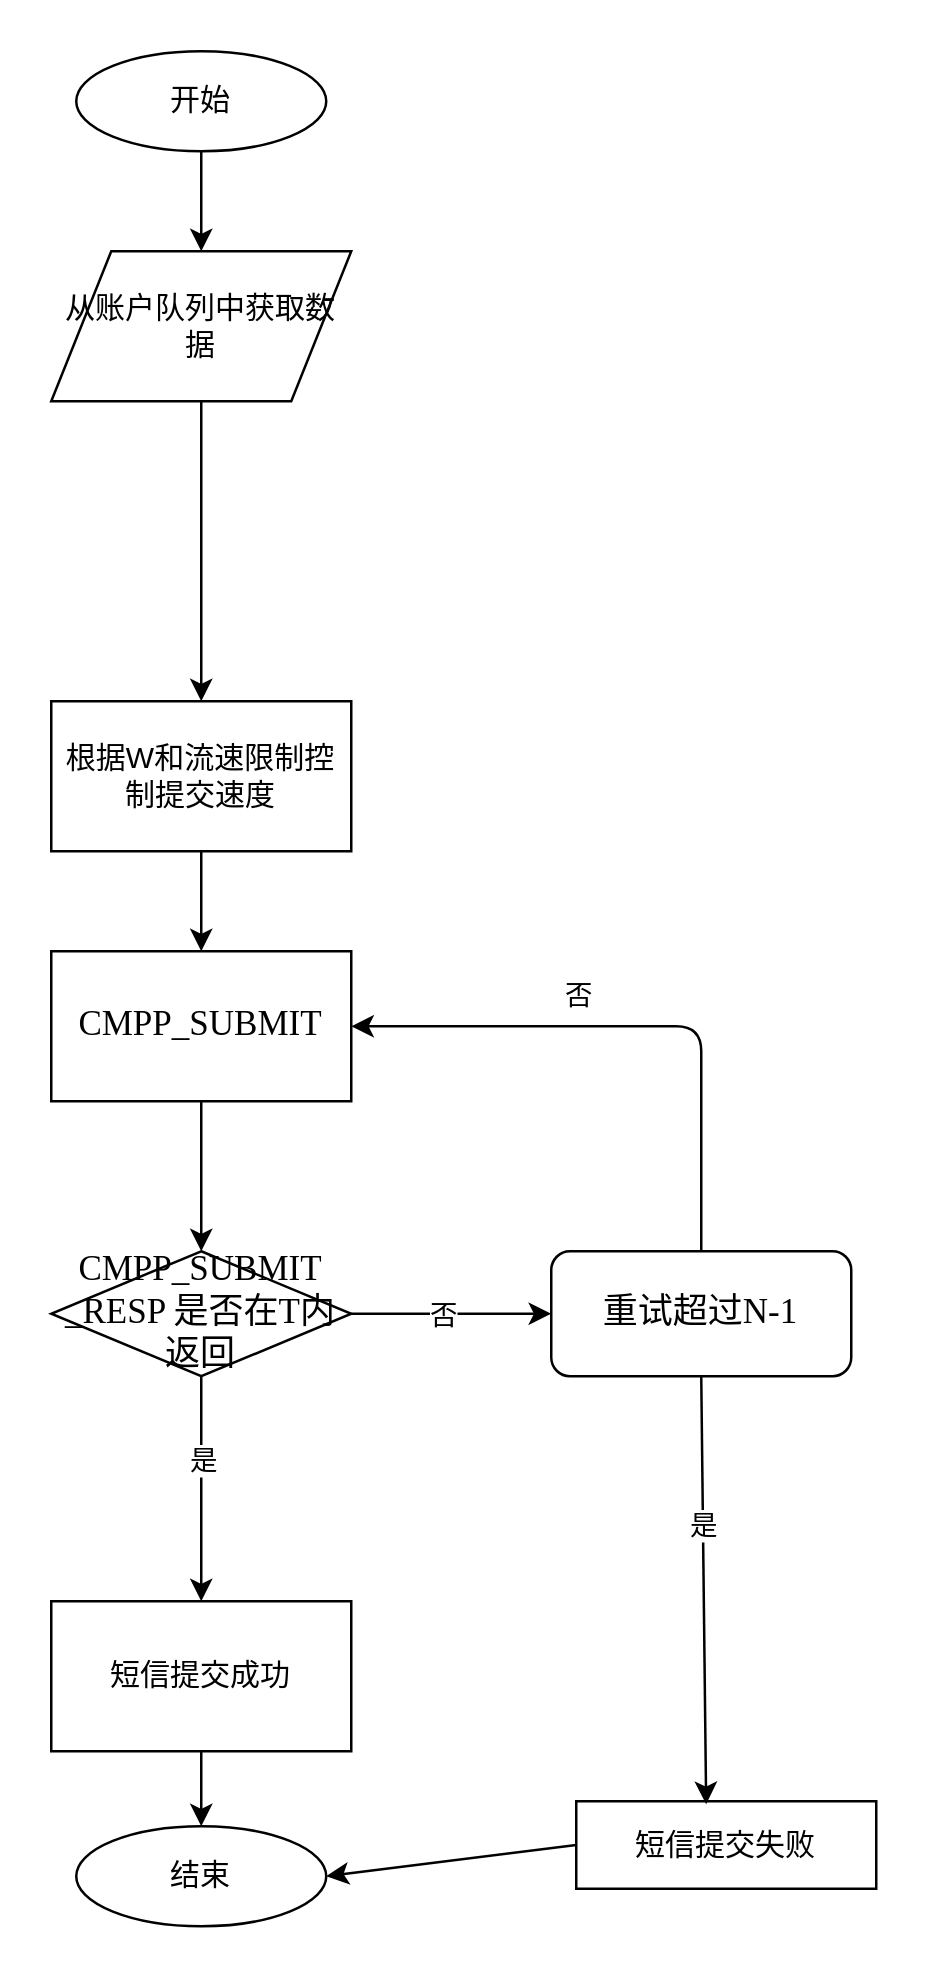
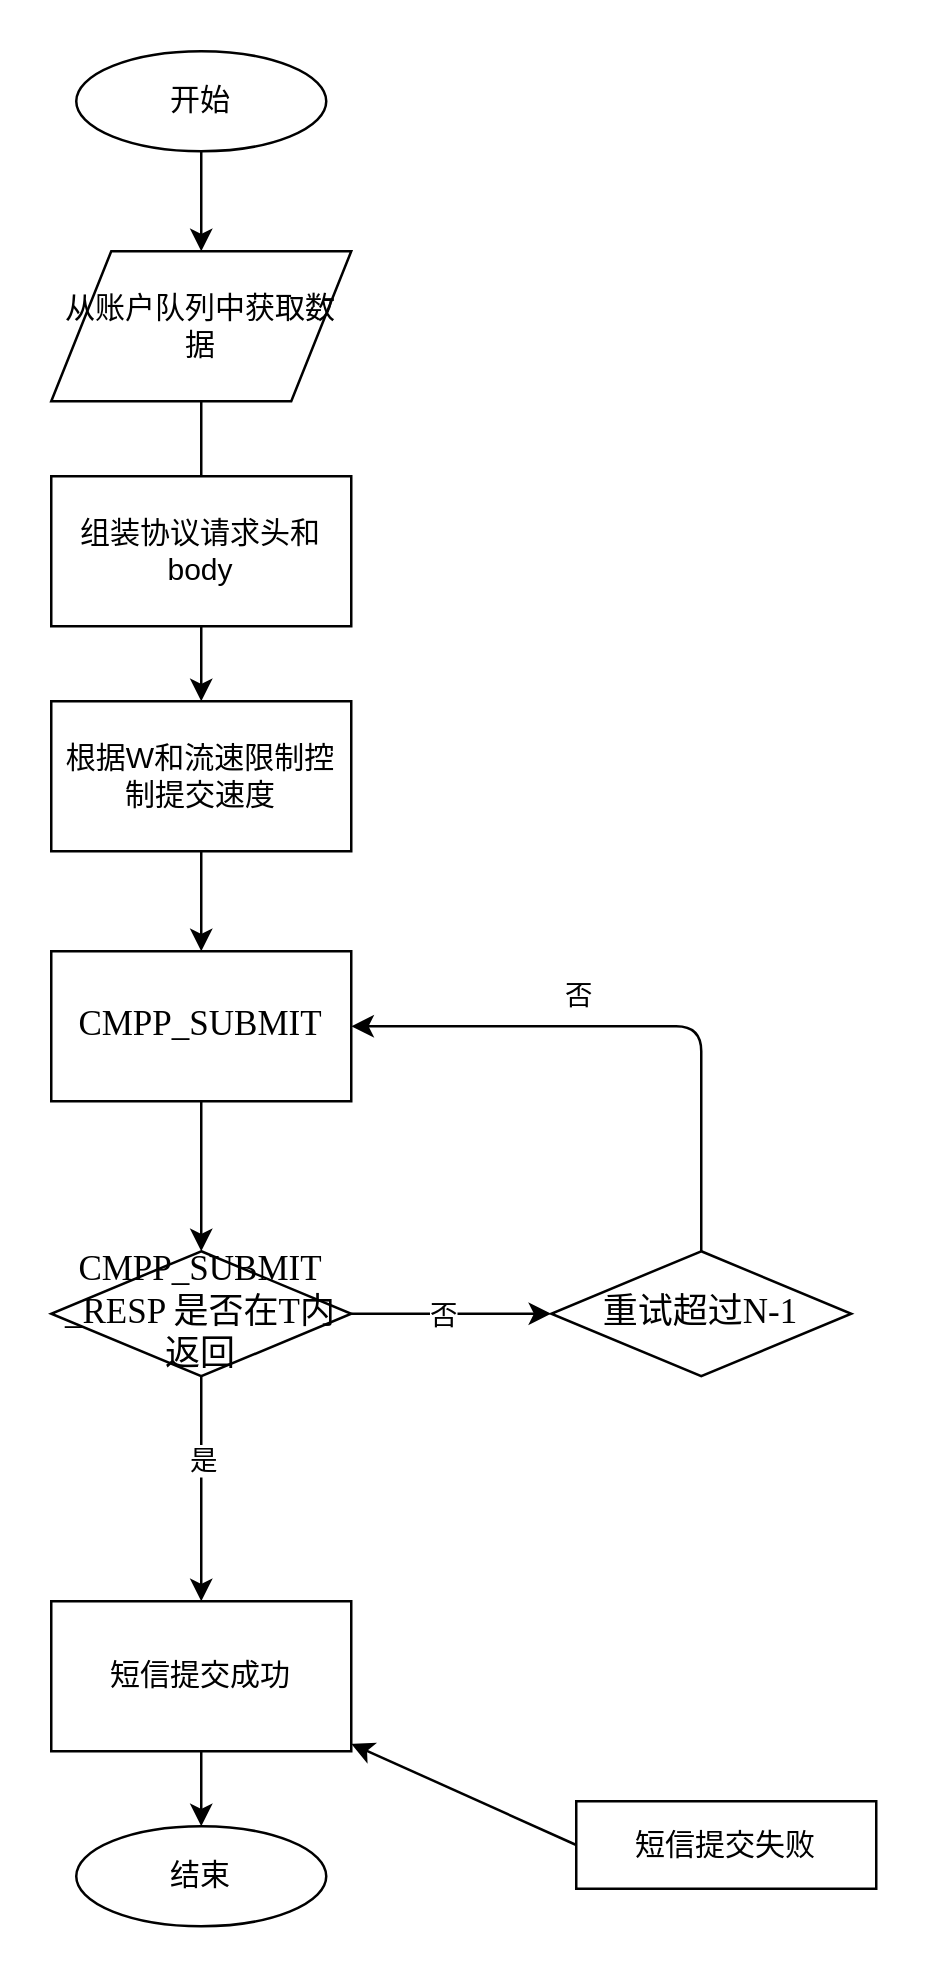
none -> (201, 551)
(701, 1314) -> (701, 1314)
(704, 1582) -> none
(459, 1860) -> (471, 1798)
